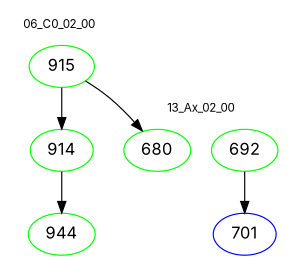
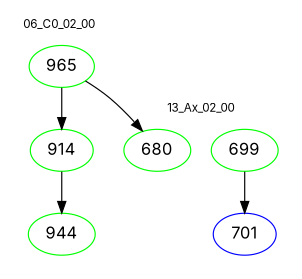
(62, 66) -> (62, 66)
(245, 150) -> (245, 150)
